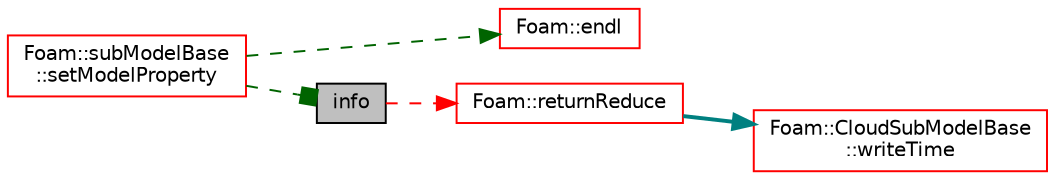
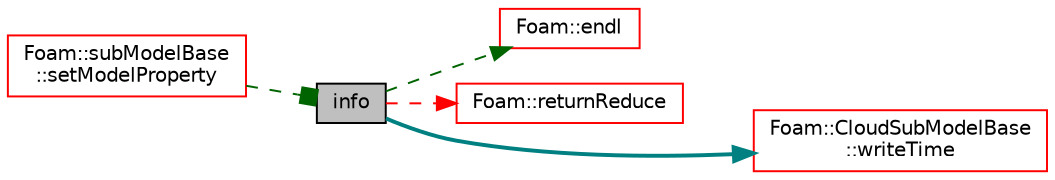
(363, 46) -> (439, 72)
(708, 119) -> (558, 153)
